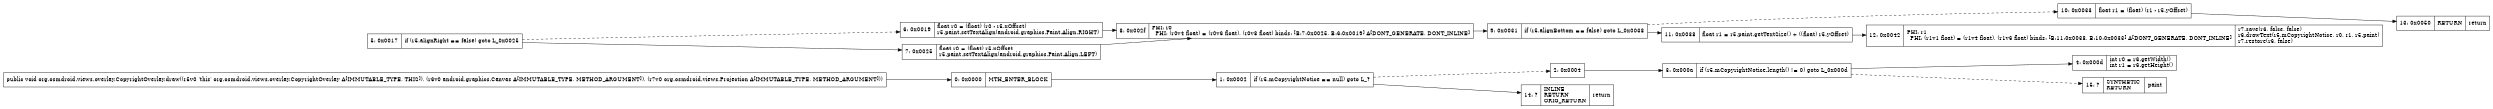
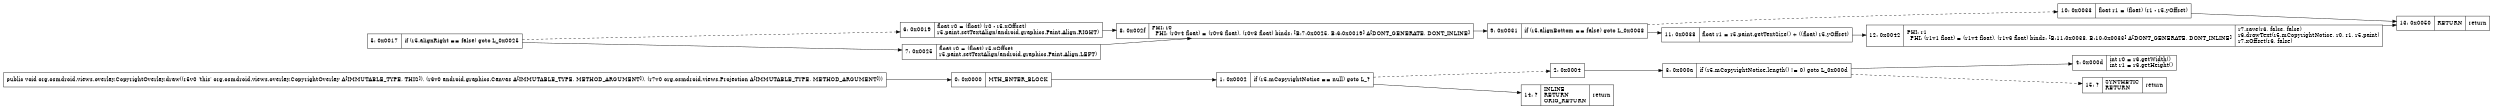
none -> (2388, 25)
(2266, 41) -> (2266, 41)
(2155, 85) -> (2154, 85)
